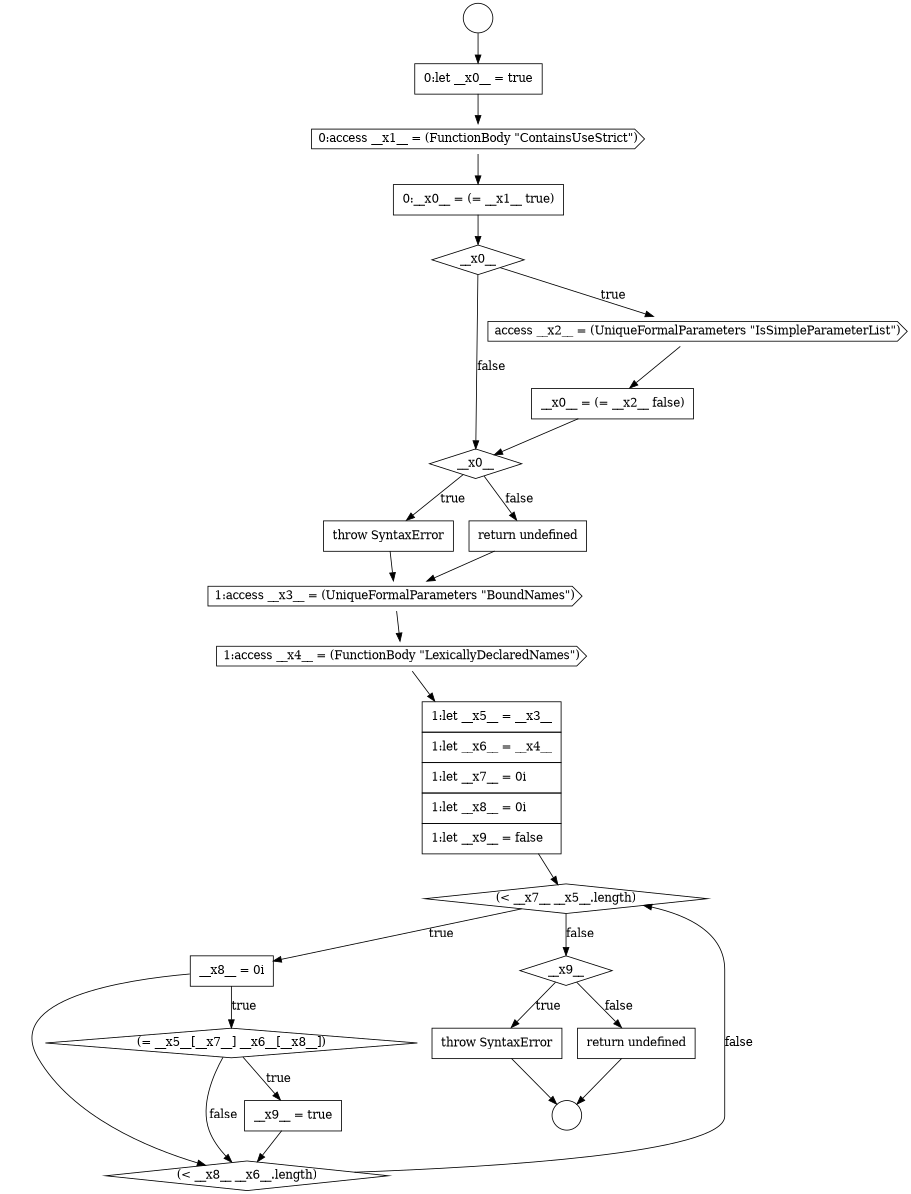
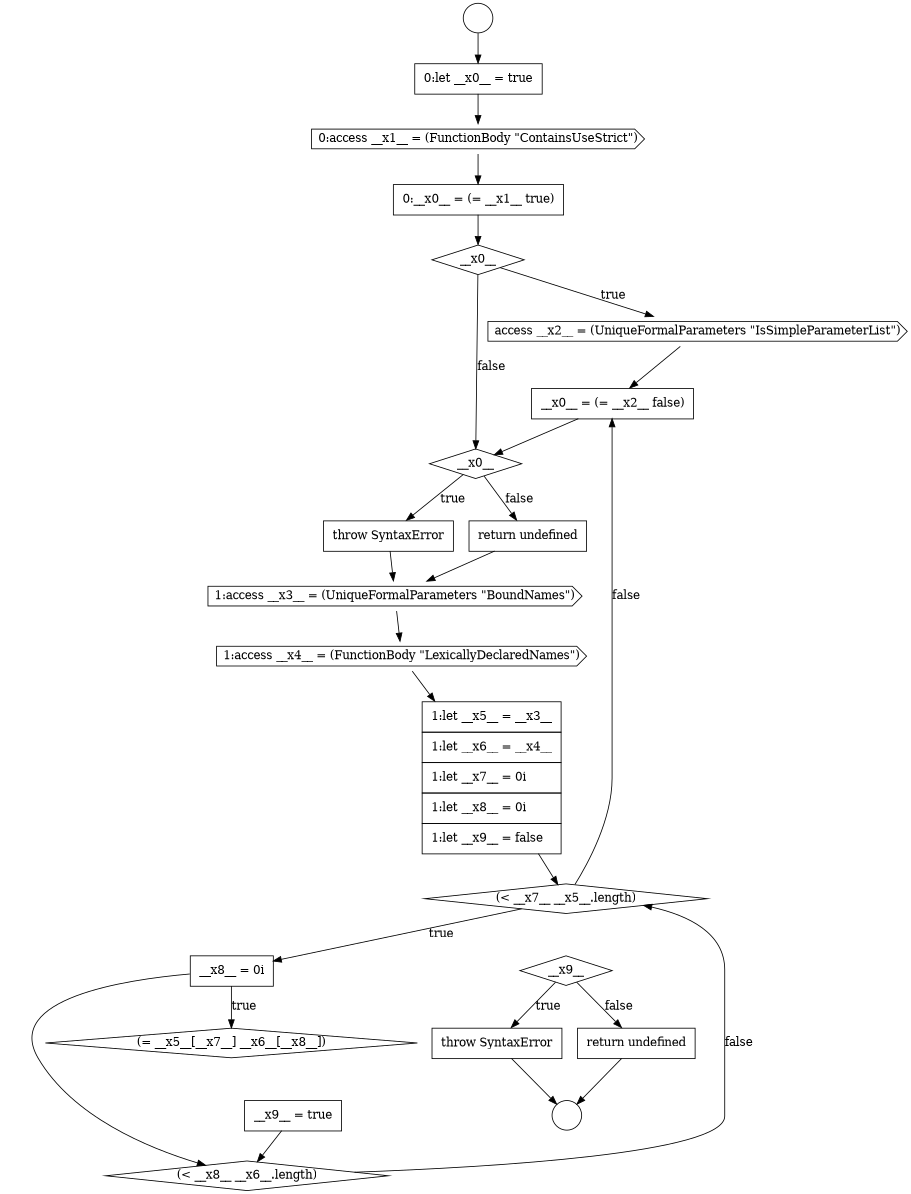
(566, 931) -> (612, 660)
(259, 1075) -> none
(206, 1108) -> none
